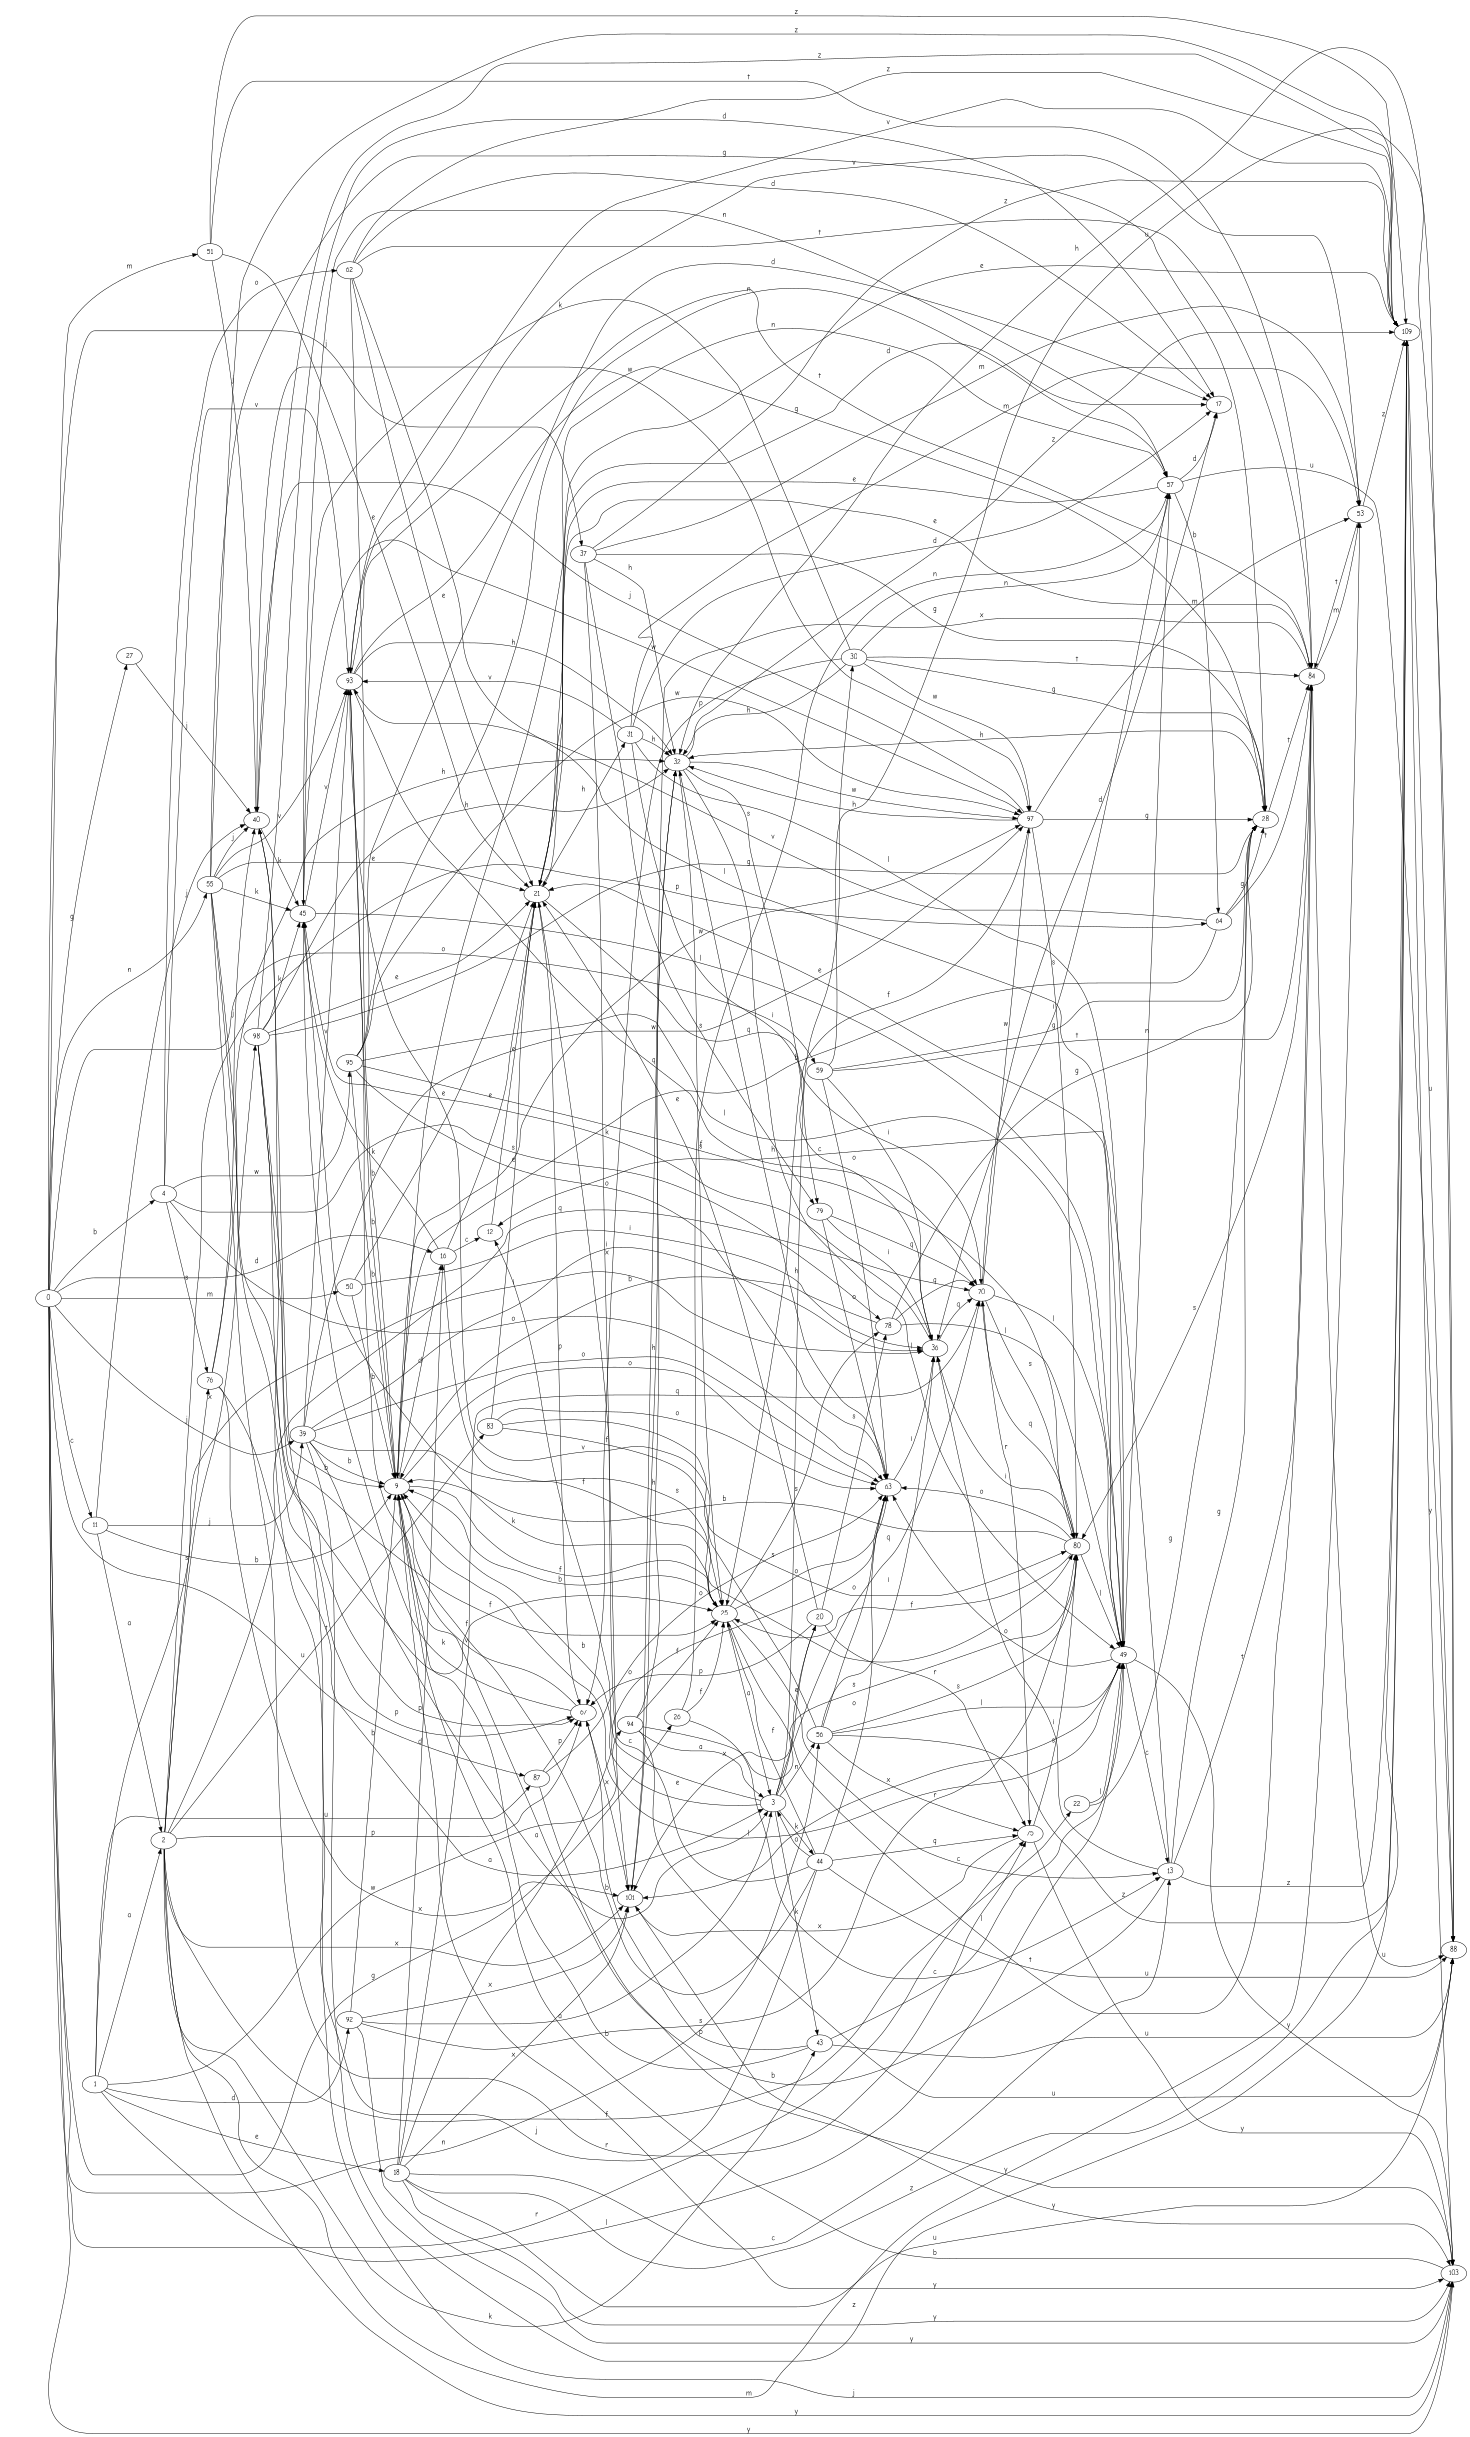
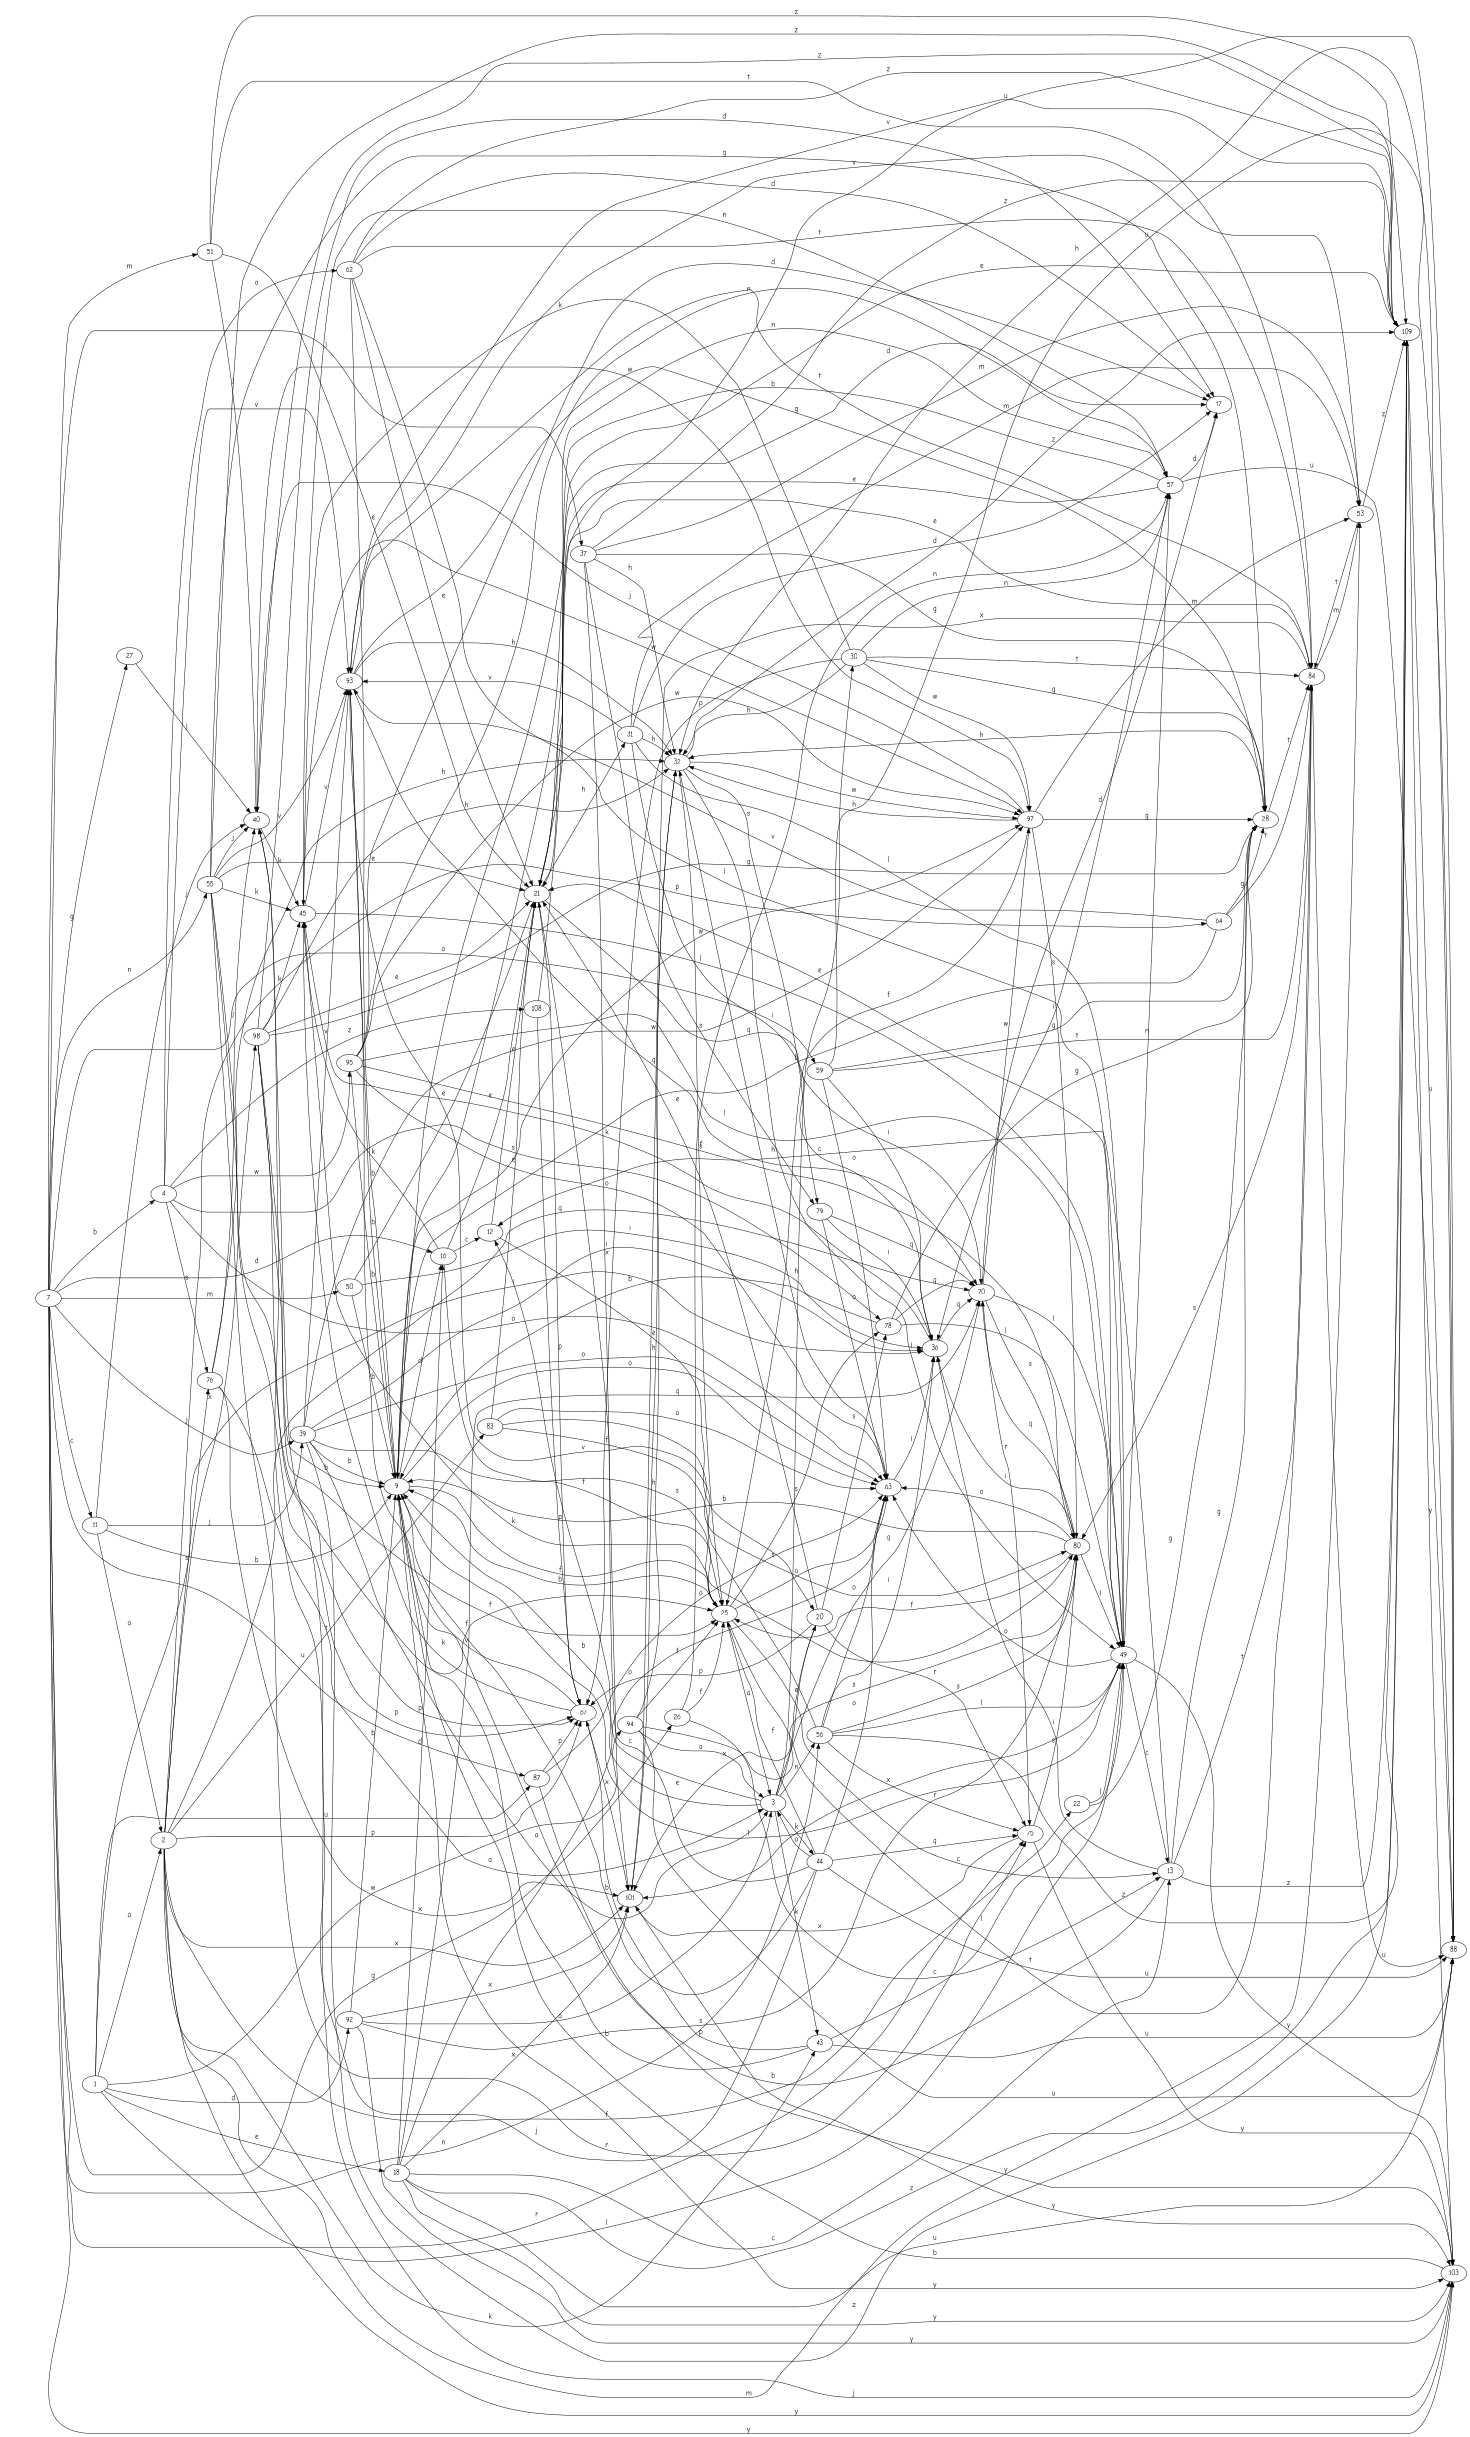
(1211, 698) -> (555, 706)
none -> (537, 1009)
(48, 1298) -> (48, 1298)
none -> (701, 1408)
